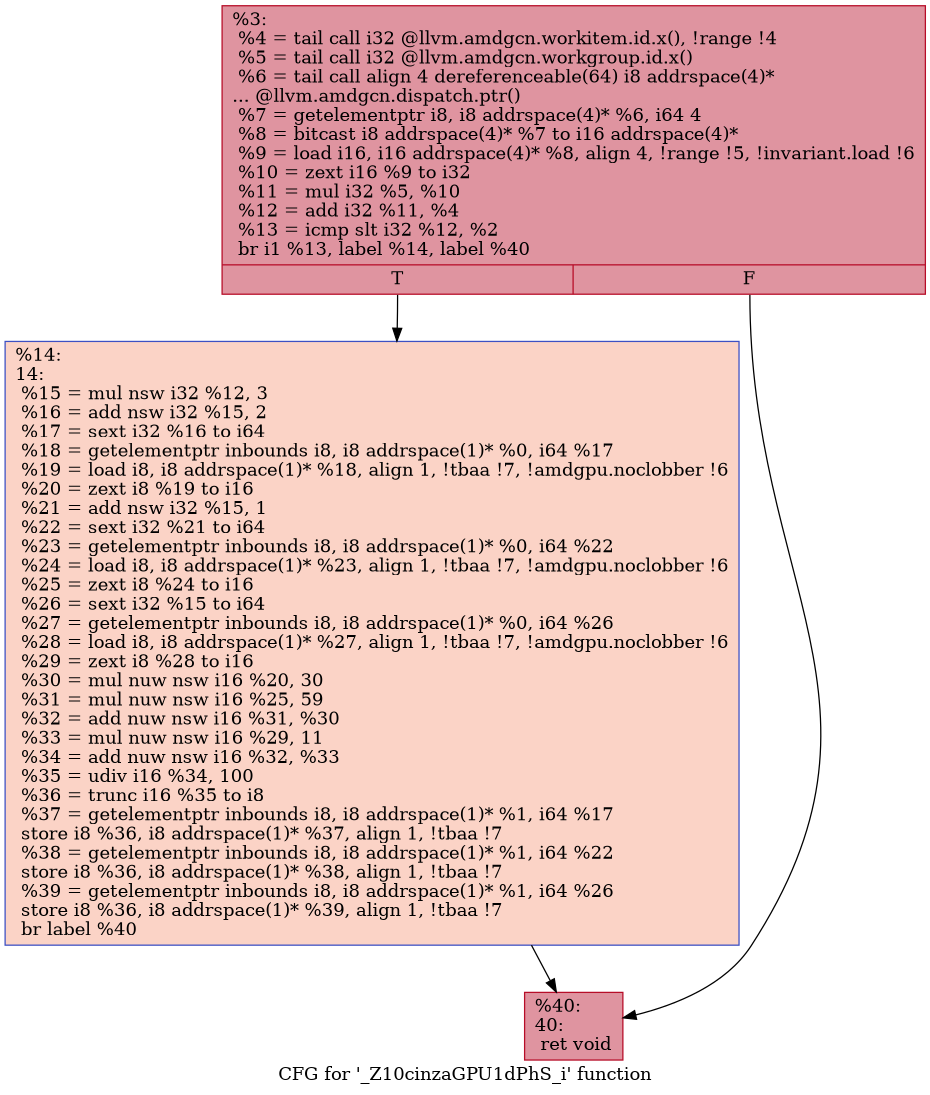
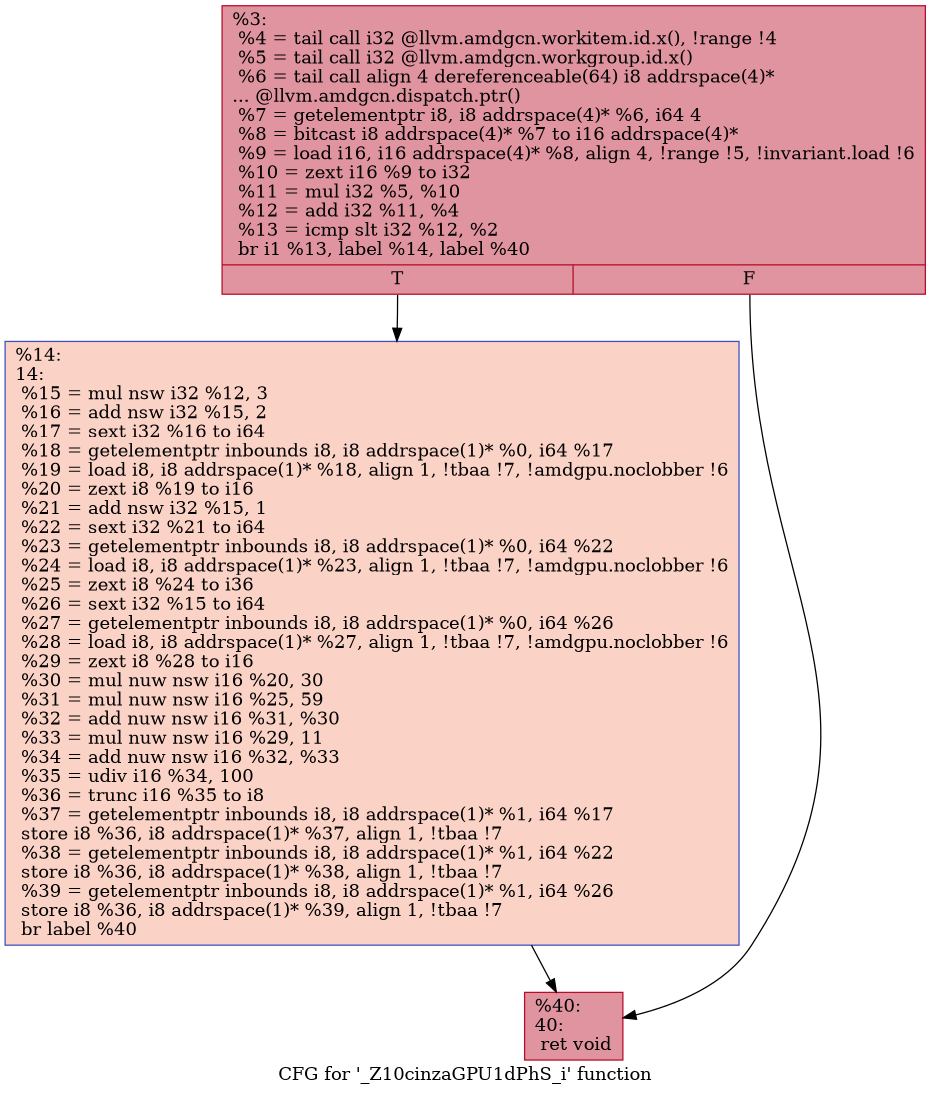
(135, 585) -> (135, 585)
